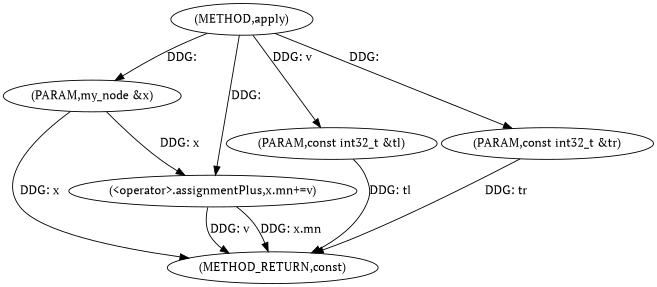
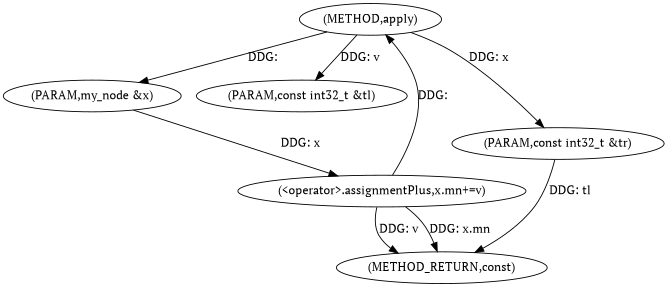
(366, 58) -> (489, 58)
(228, 101) -> (418, 107)
(507, 191) -> (570, 191)
(363, 211) -> none
(40, 222) -> none
